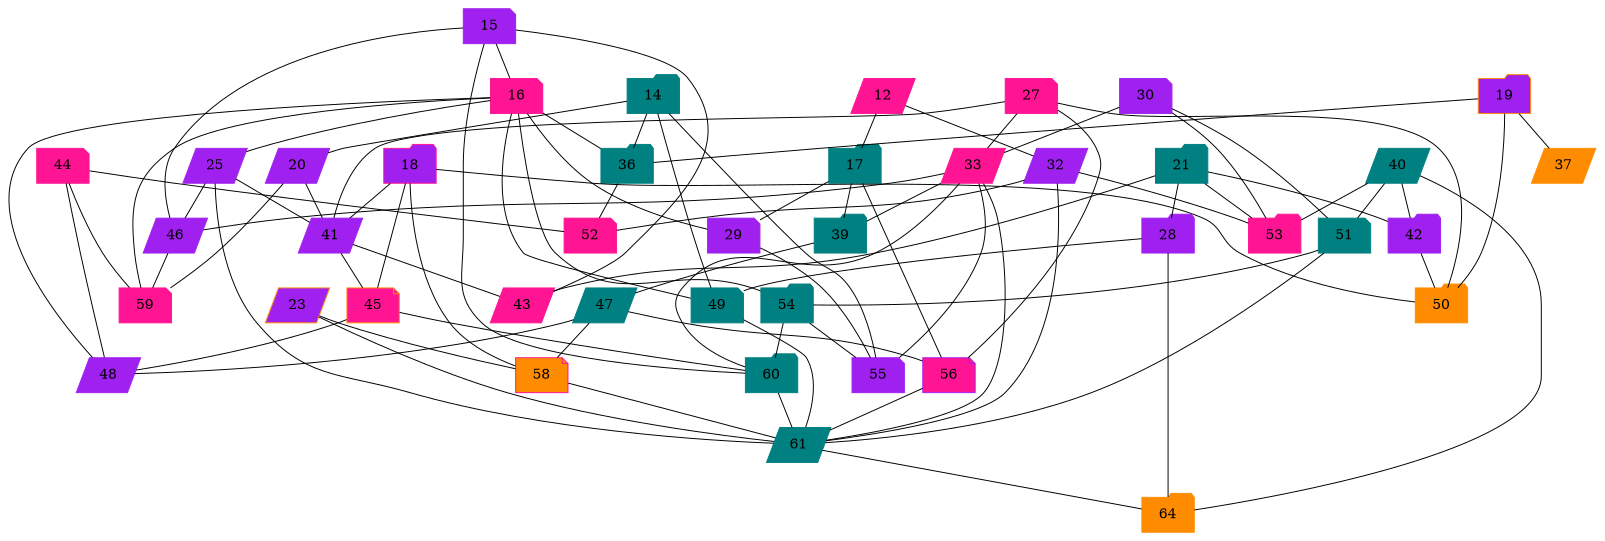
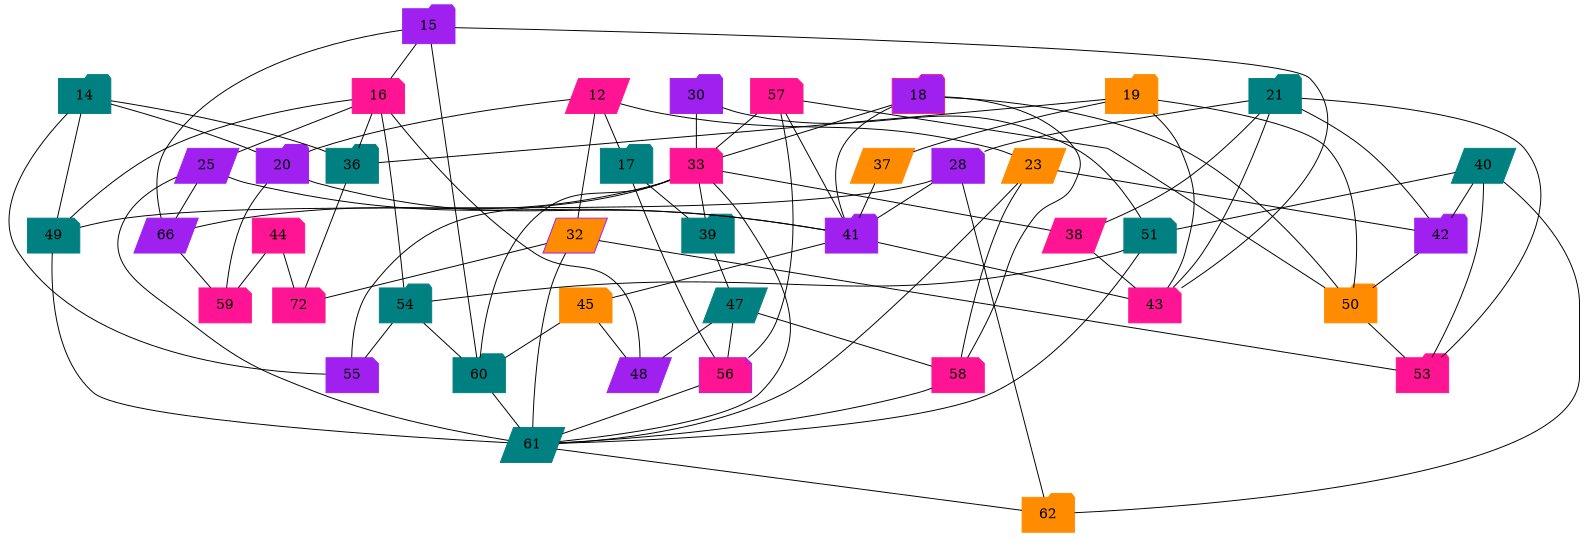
(489, 26) -> (429, 26)
(1031, 96) -> (777, 96)
(1146, 96) -> (696, 96)
(1504, 96) -> (1132, 96)
none -> (432, 120)
(253, 123) -> none
none -> (876, 129)
(1226, 159) -> (1387, 340)
(298, 166) -> (282, 166)
(973, 166) -> (696, 166)
(1056, 166) -> (575, 236)
none -> (1192, 183)
none -> (909, 198)
none -> (1245, 202)
none -> (866, 203)
(175, 236) -> (166, 236)
(330, 236) -> (851, 236)
(392, 236) -> (778, 140)
(590, 236) -> (299, 305)
(734, 236) -> none
none -> (1074, 236)
(1168, 236) -> (958, 166)
(84, 271) -> none
(298, 305) -> (1034, 166)
(373, 305) -> (586, 305)
(522, 305) -> (1155, 305)
(542, 375) -> (958, 375)
(1168, 515) -> (1048, 515)
